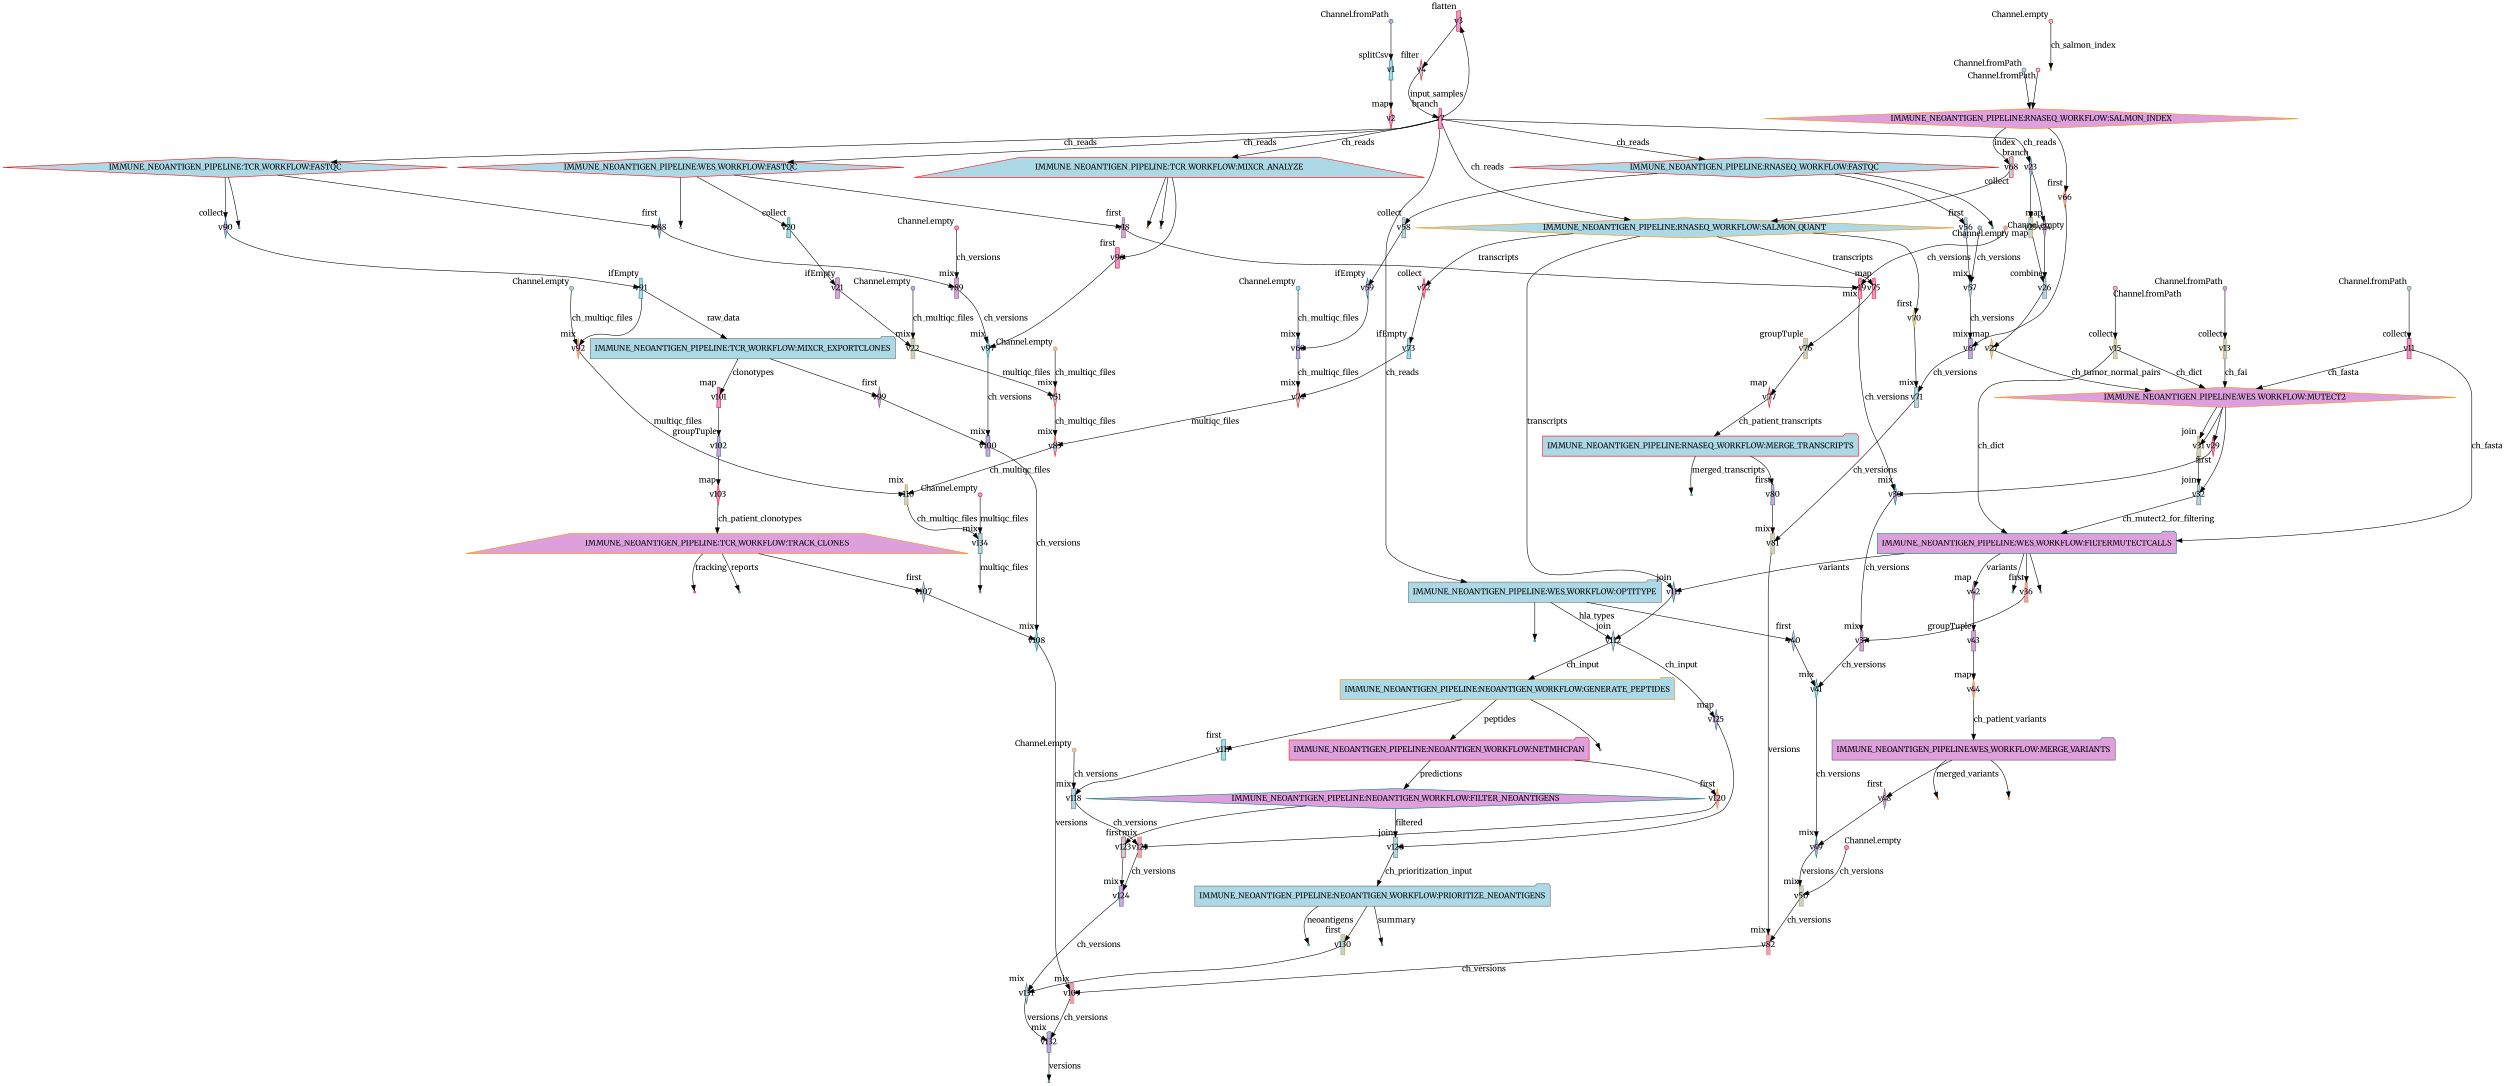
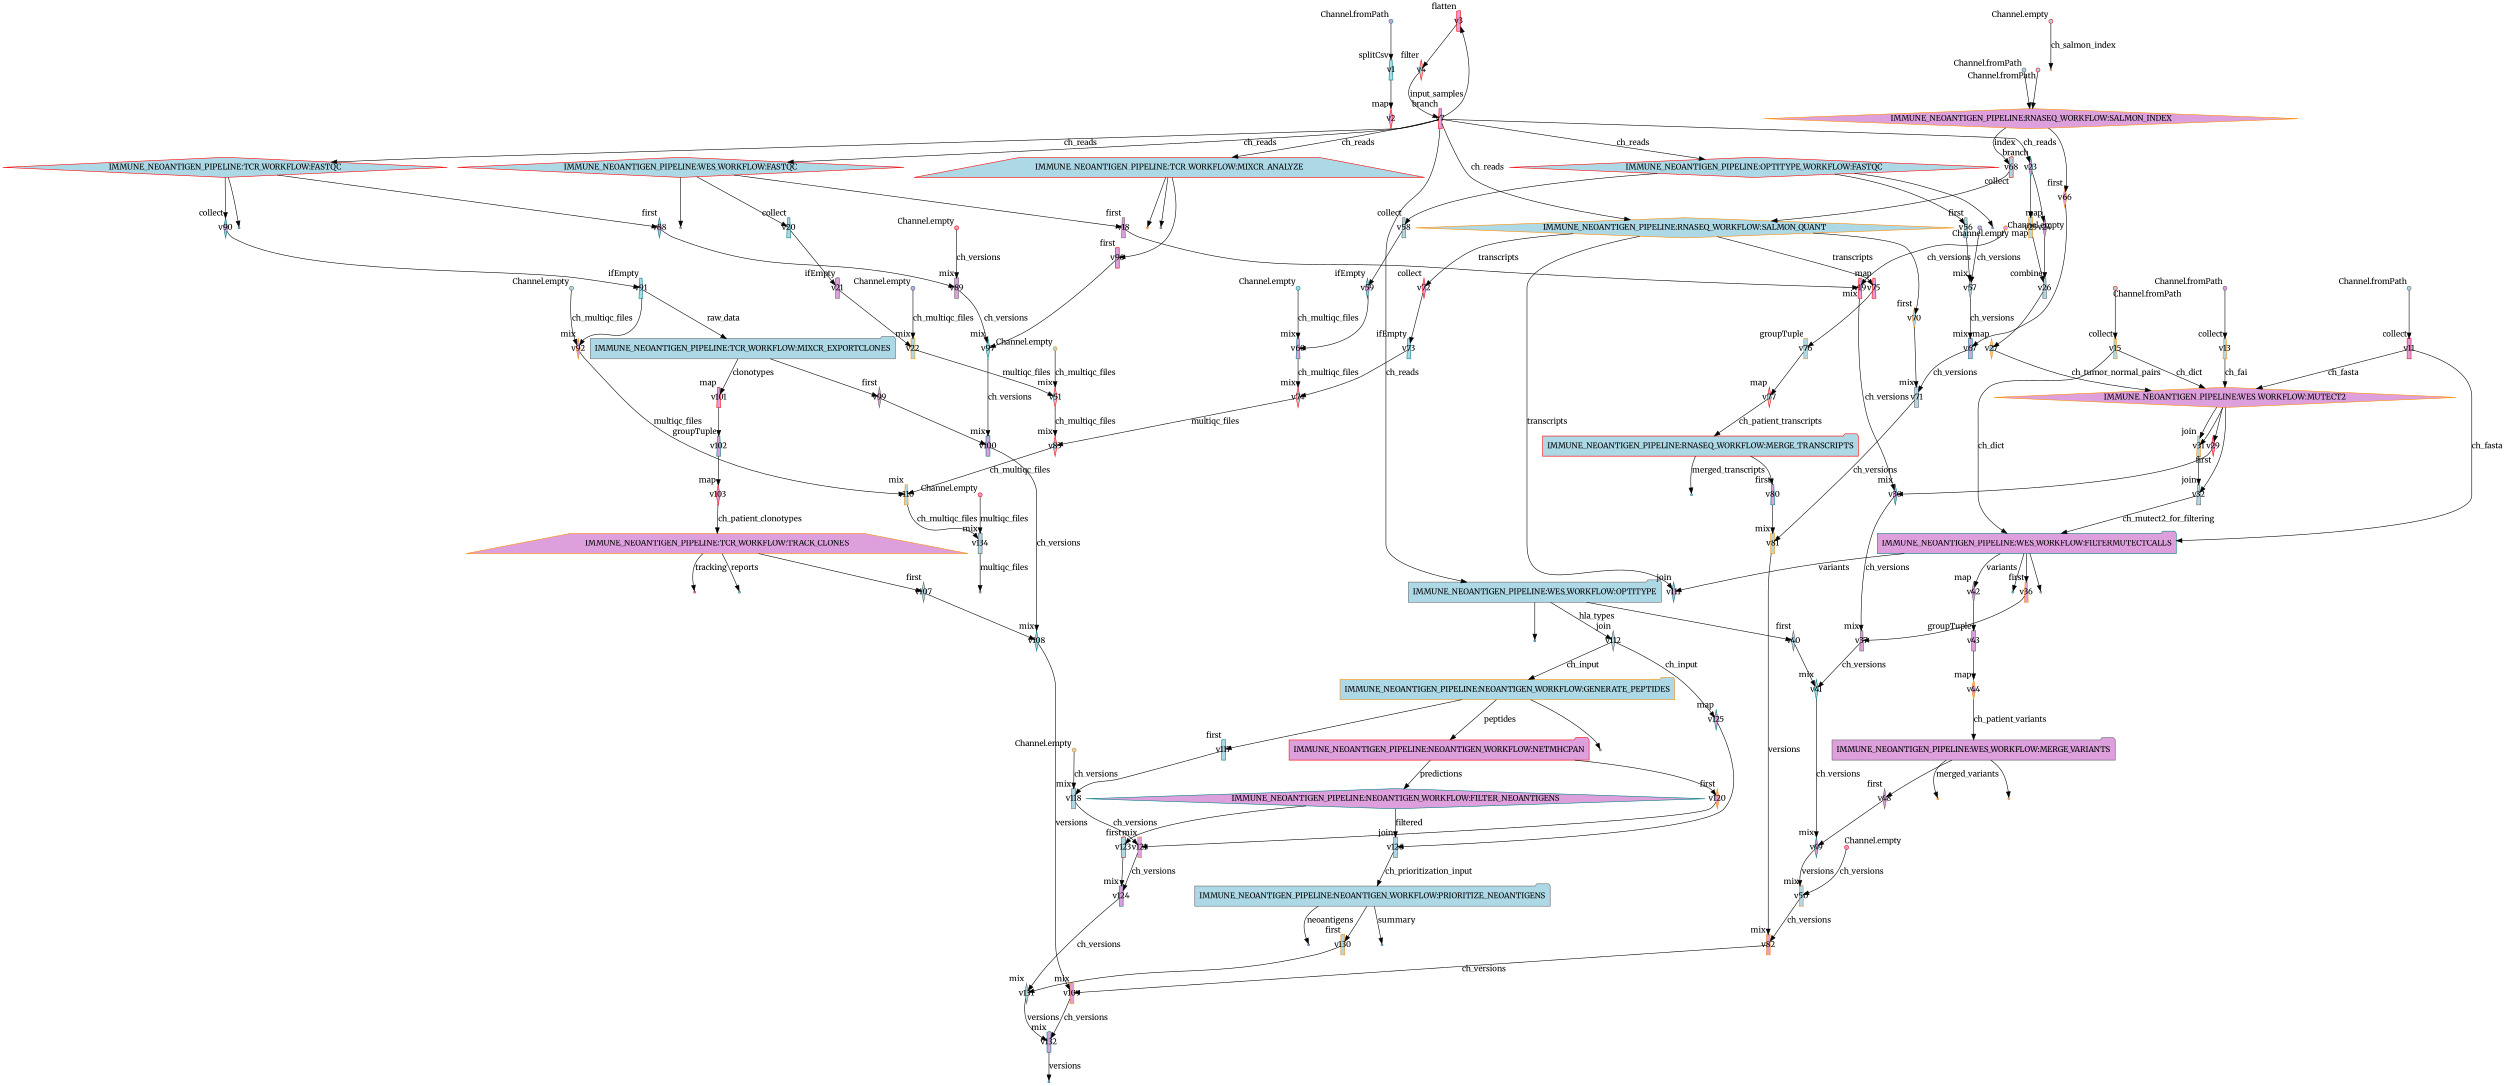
(1754, 167) -> (1754, 167)
(1648, 618) -> none
